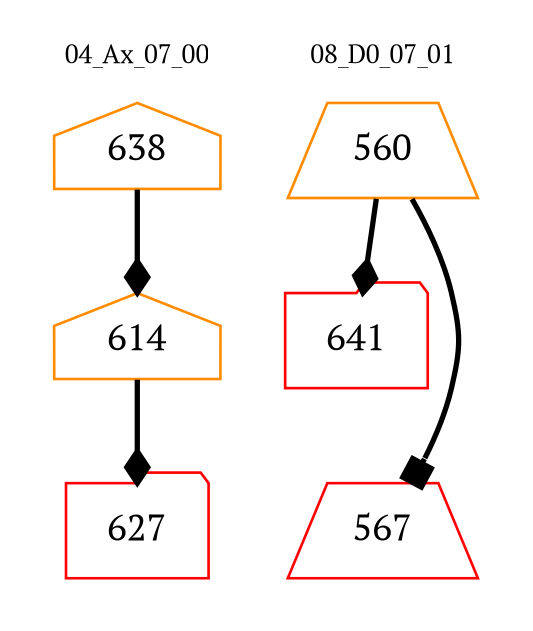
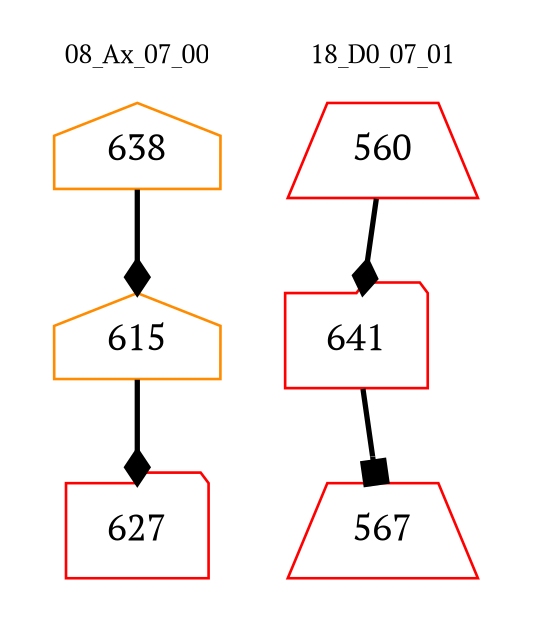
(137, 57) -> (137, 57)
(383, 57) -> (383, 57)
(383, 150) -> (383, 150)
(458, 327) -> (368, 423)
(137, 341) -> (137, 341)
